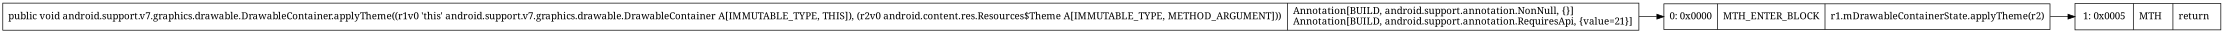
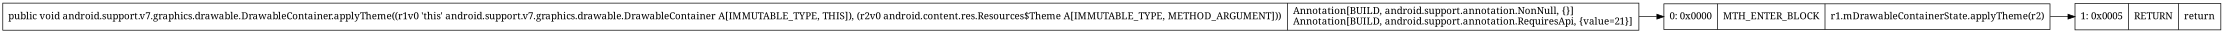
(2151, 16) -> (2153, 16)
